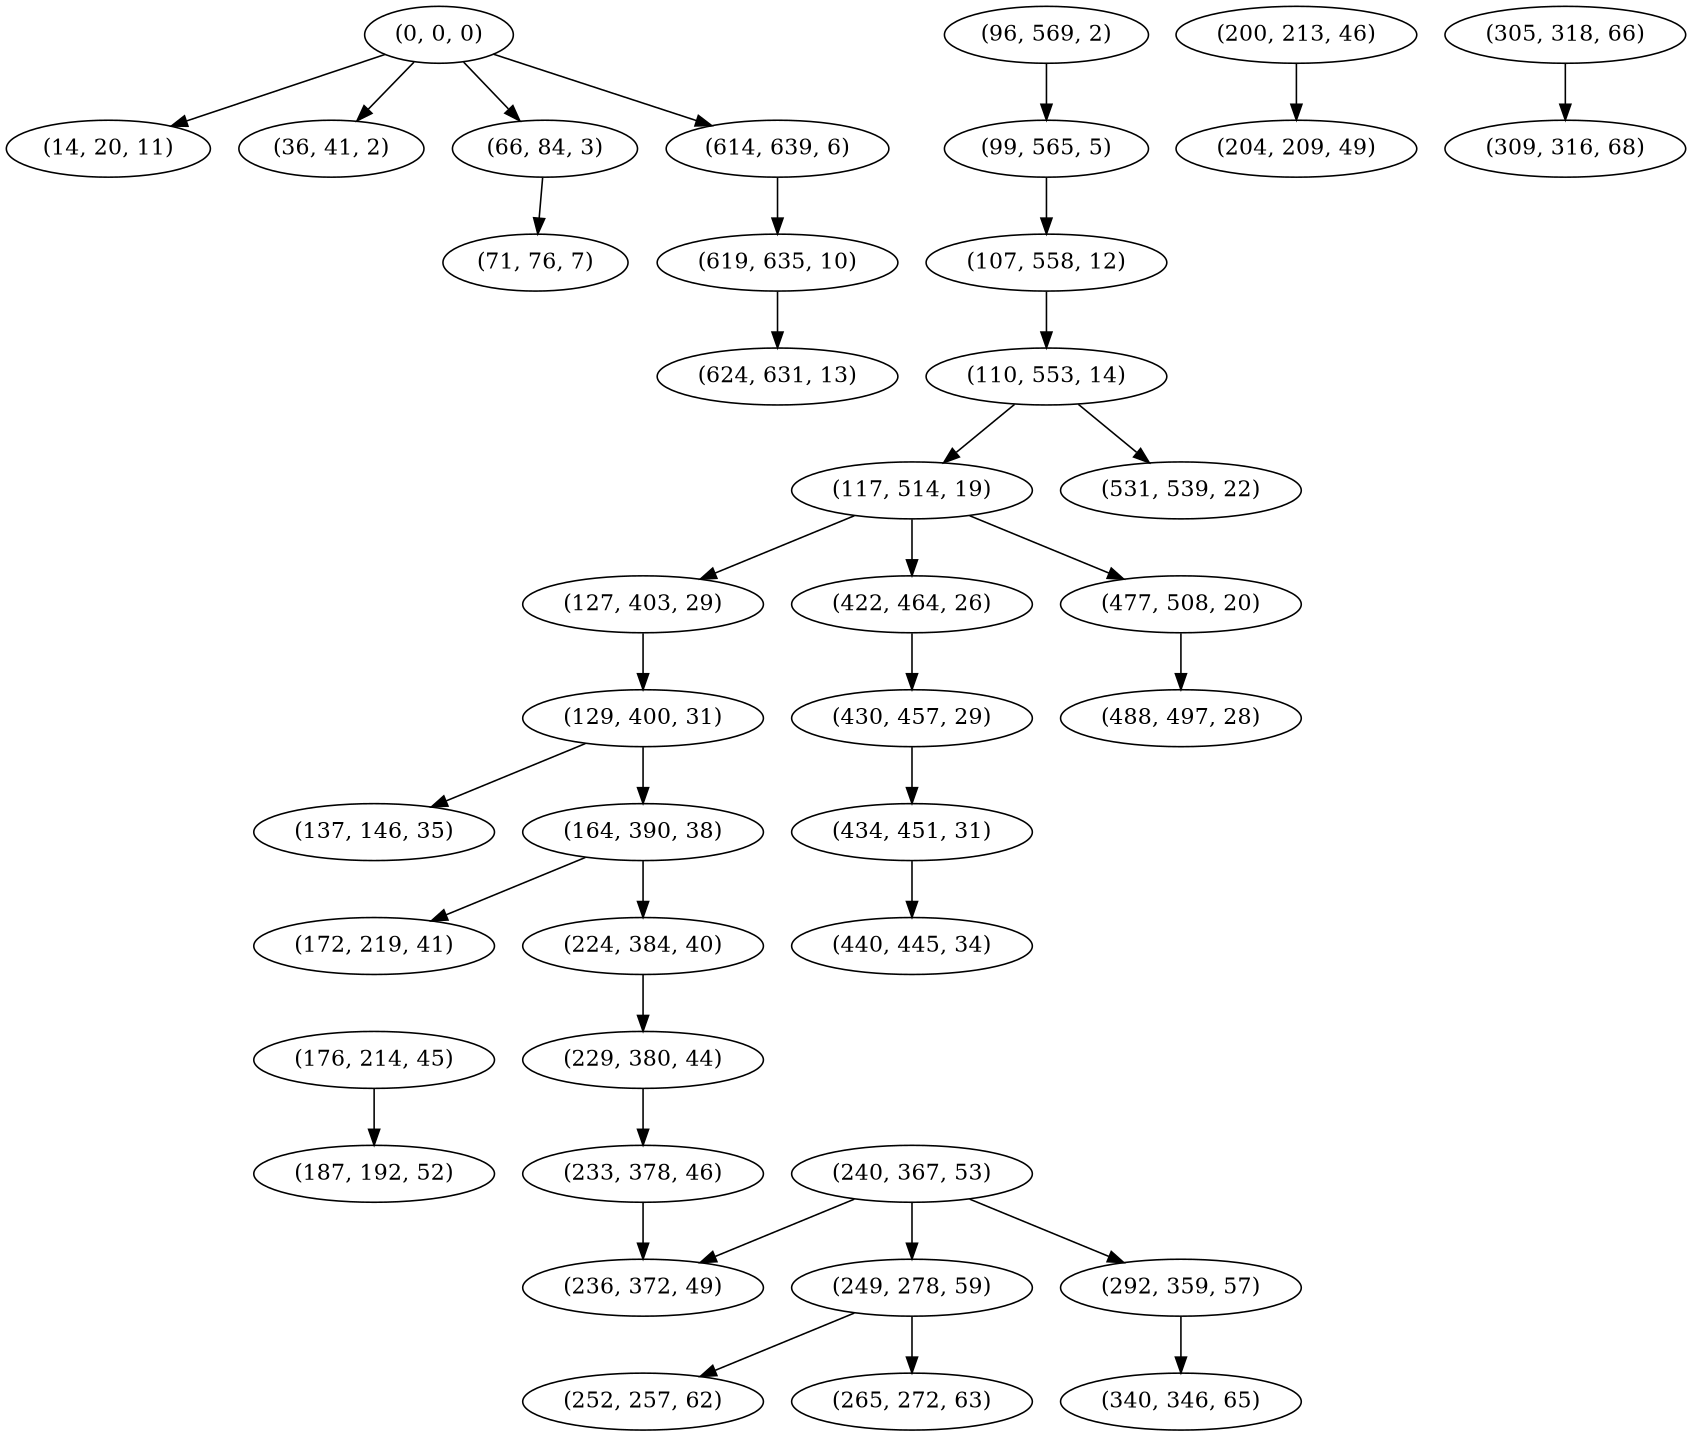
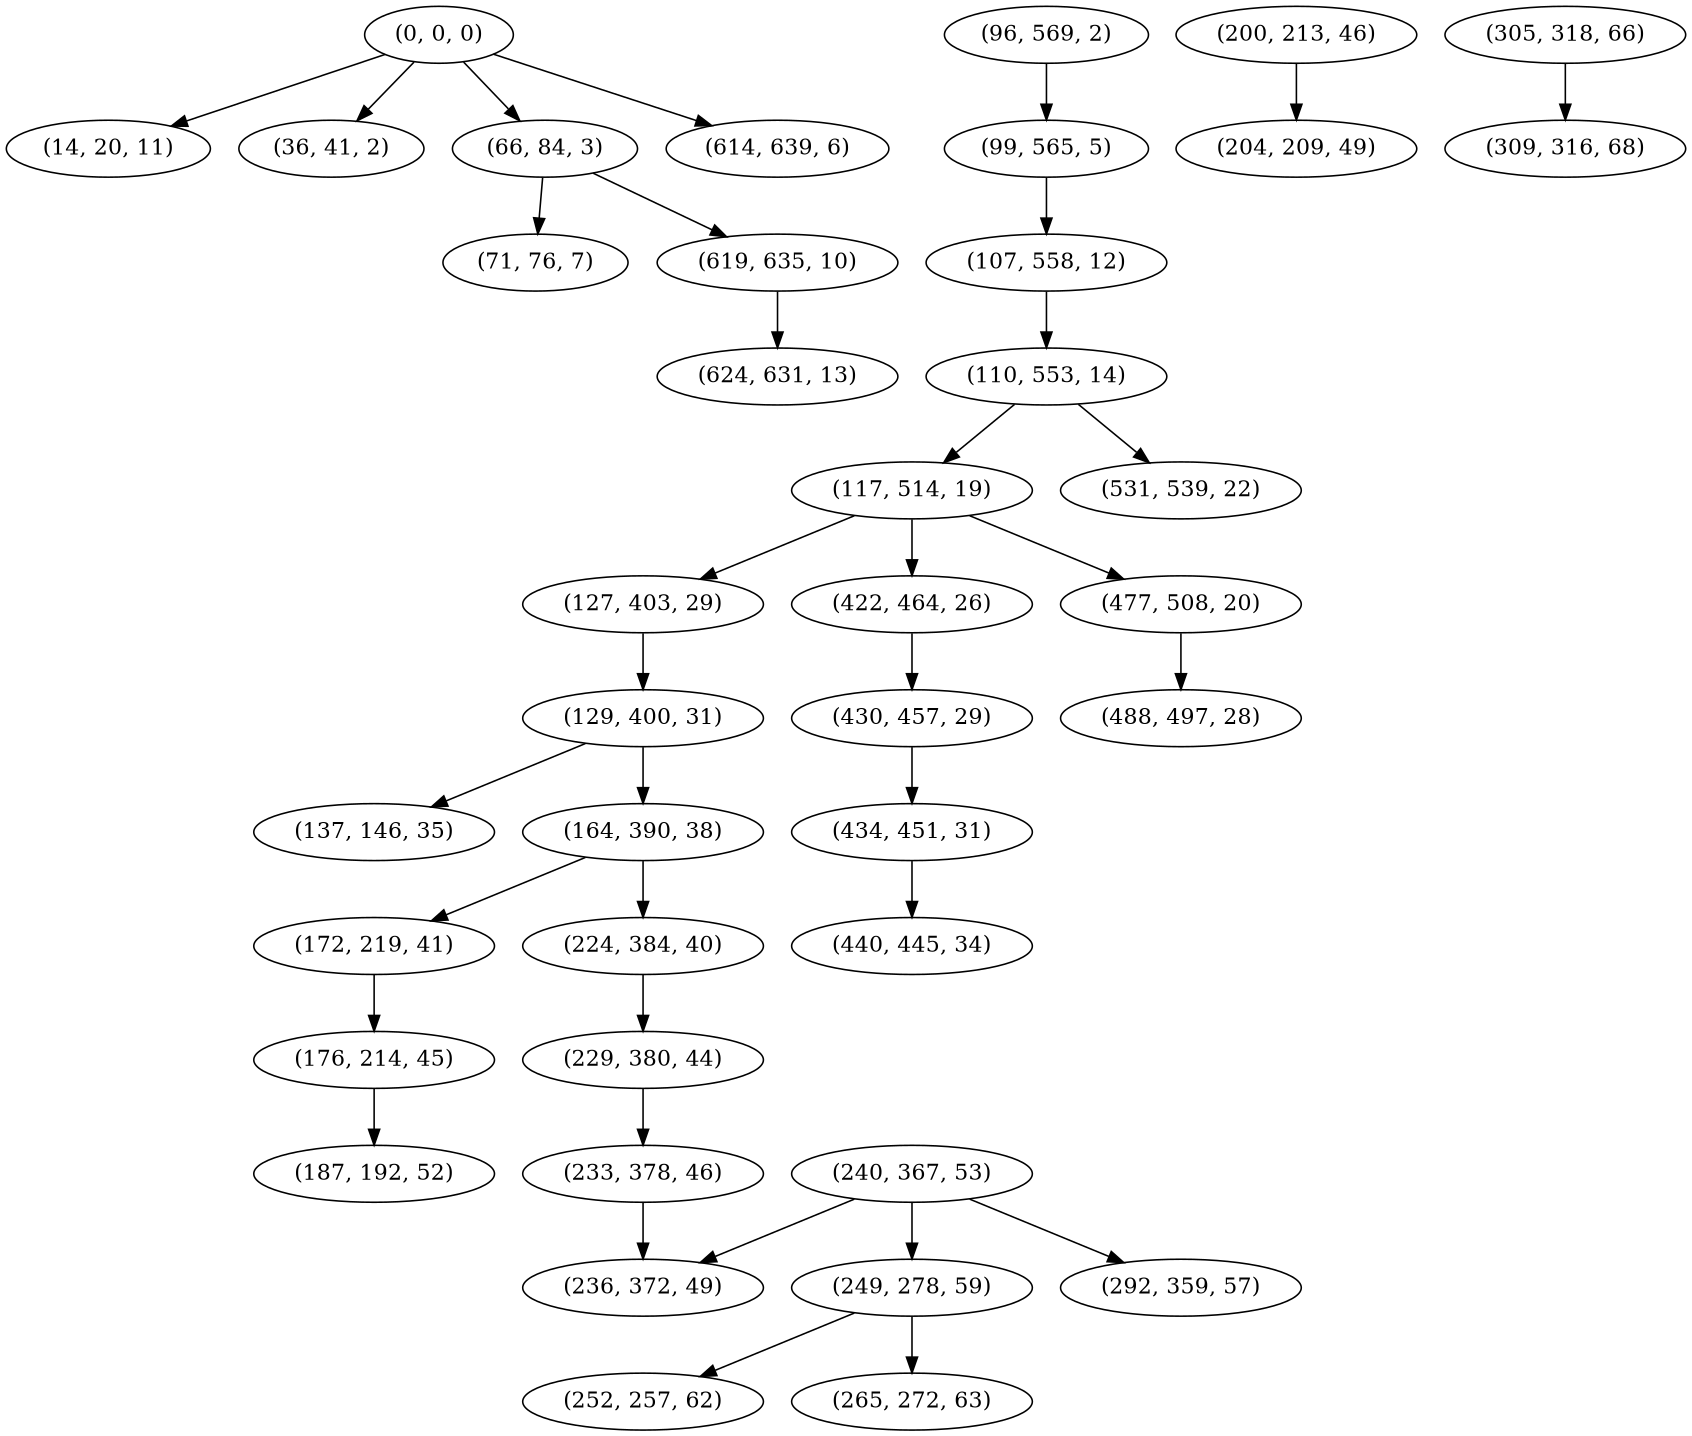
(778, 198) -> (653, 202)
none -> (374, 995)
(1181, 1402) -> none
